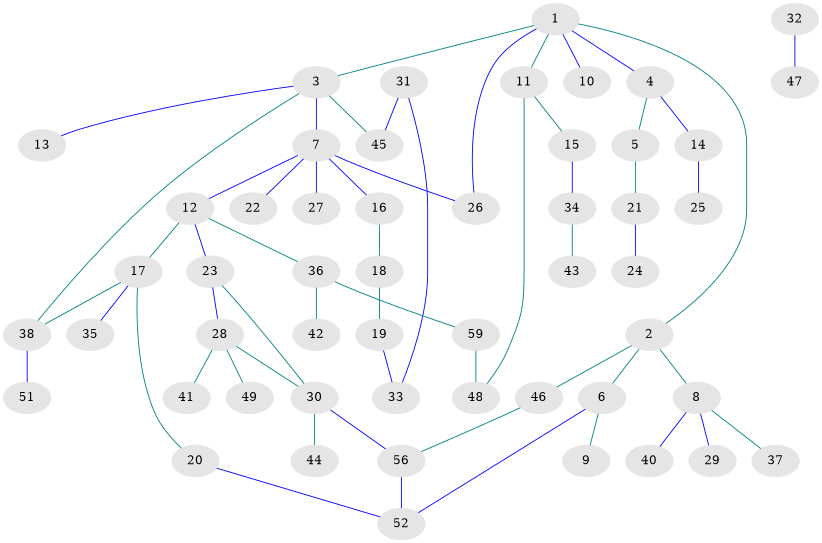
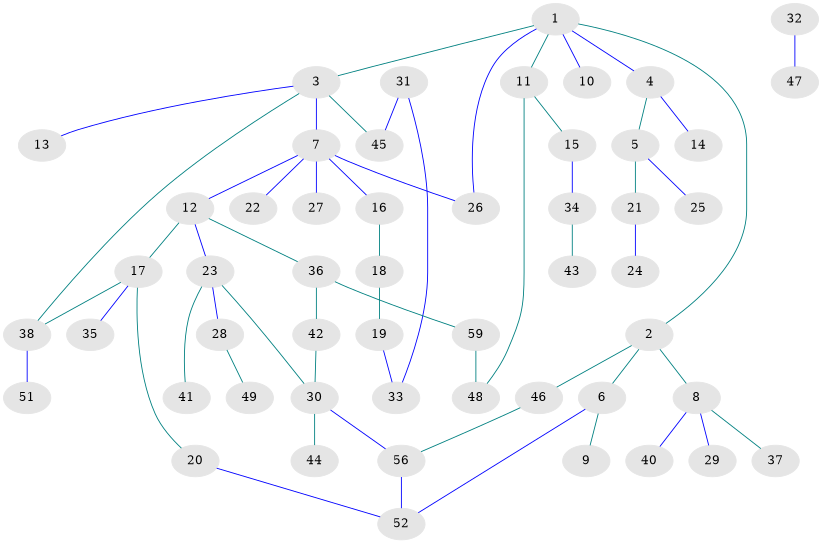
(698, 177) -> (667, 177)
(203, 366) -> (186, 333)
(267, 366) -> (316, 366)
